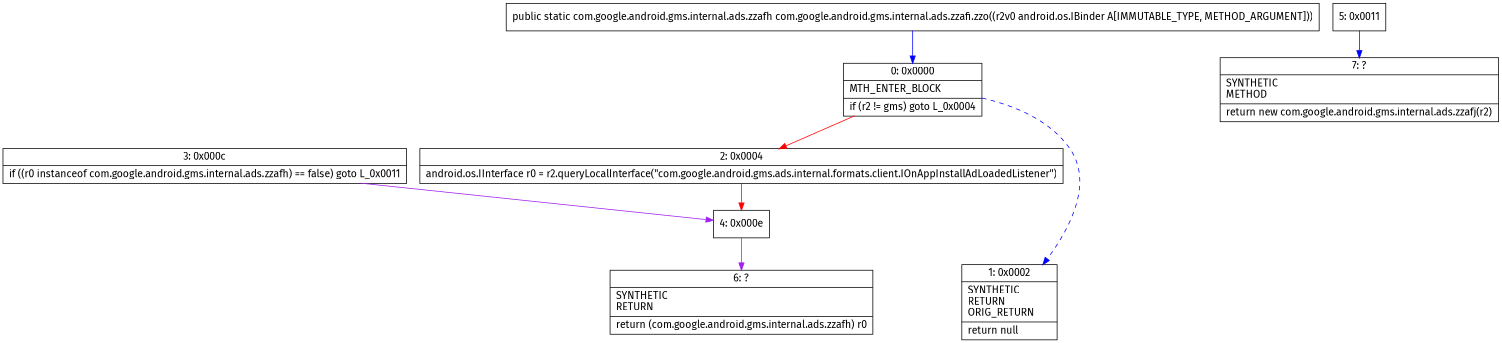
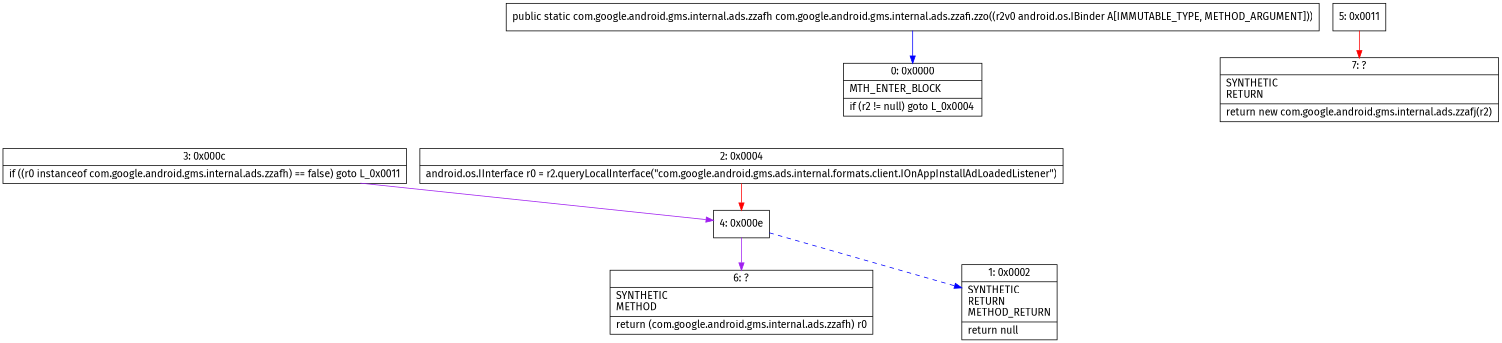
(1359, 41) -> (1359, 41)
(1247, 95) -> (1245, 95)
(913, 107) -> (912, 107)
(820, 131) -> none
(1074, 156) -> (862, 259)
(635, 307) -> (636, 307)
(1001, 313) -> (1009, 313)
